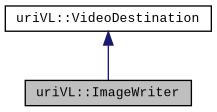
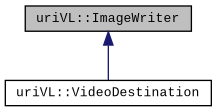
(108, 63) -> (108, 63)
